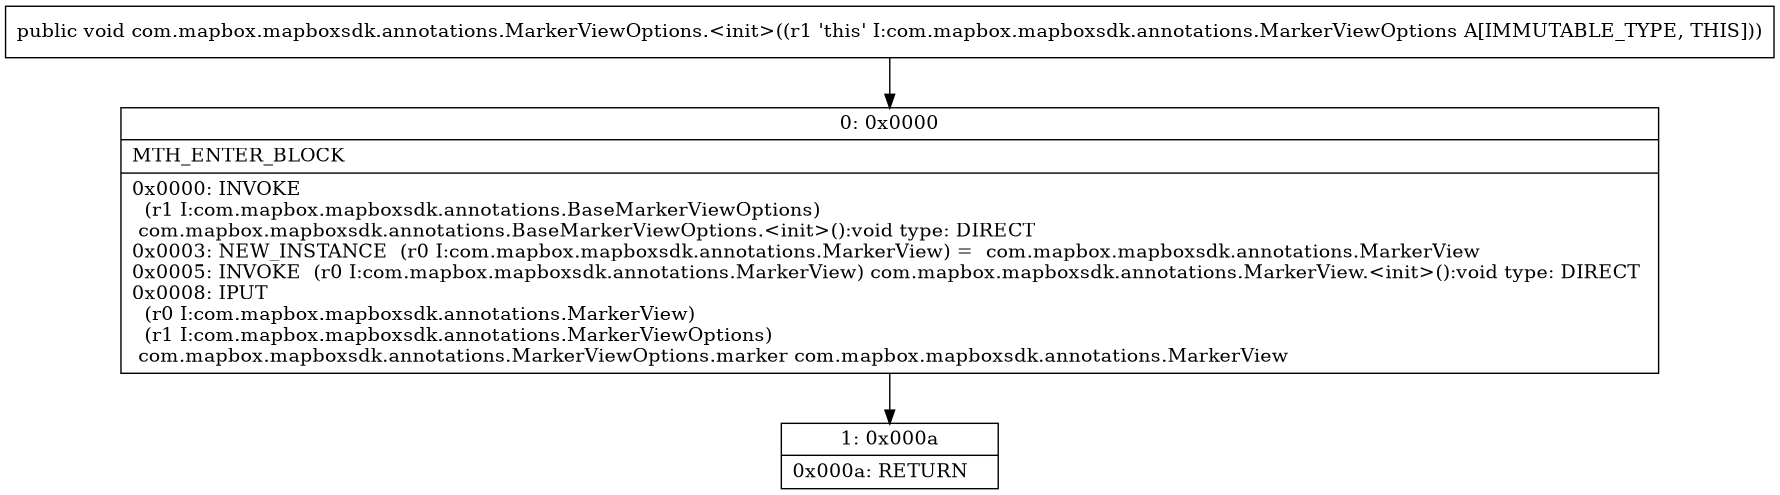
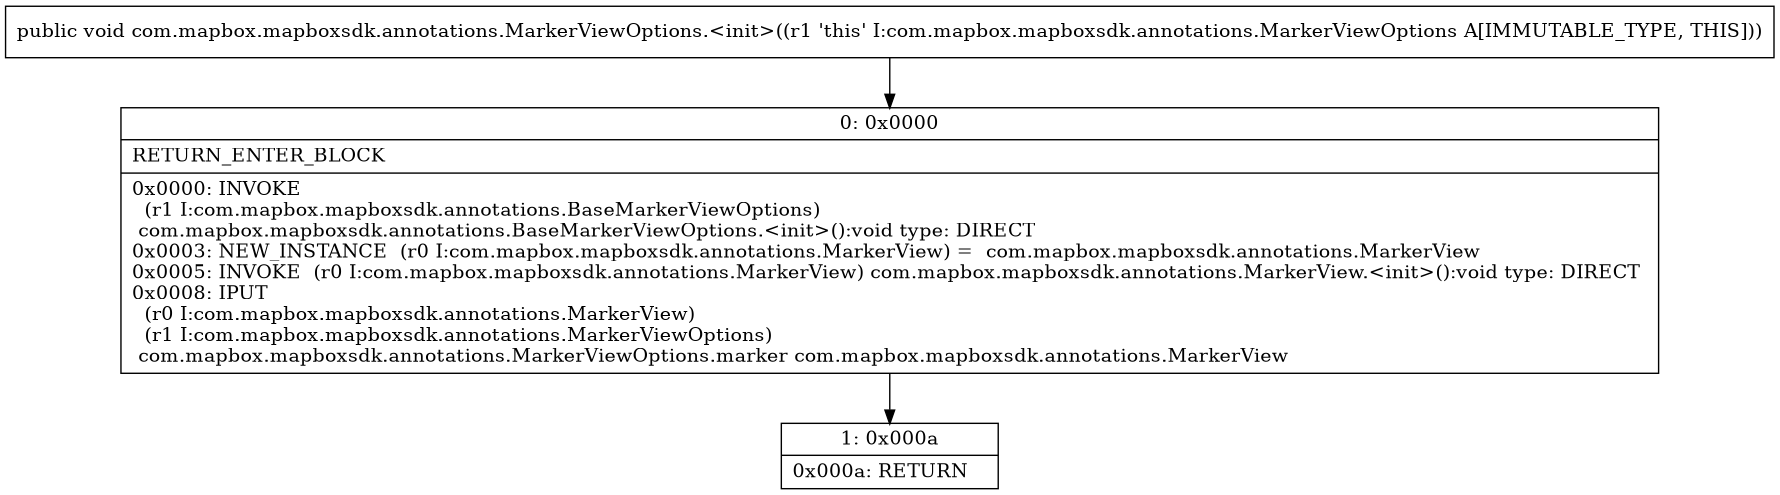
(239, 156) -> (259, 156)
